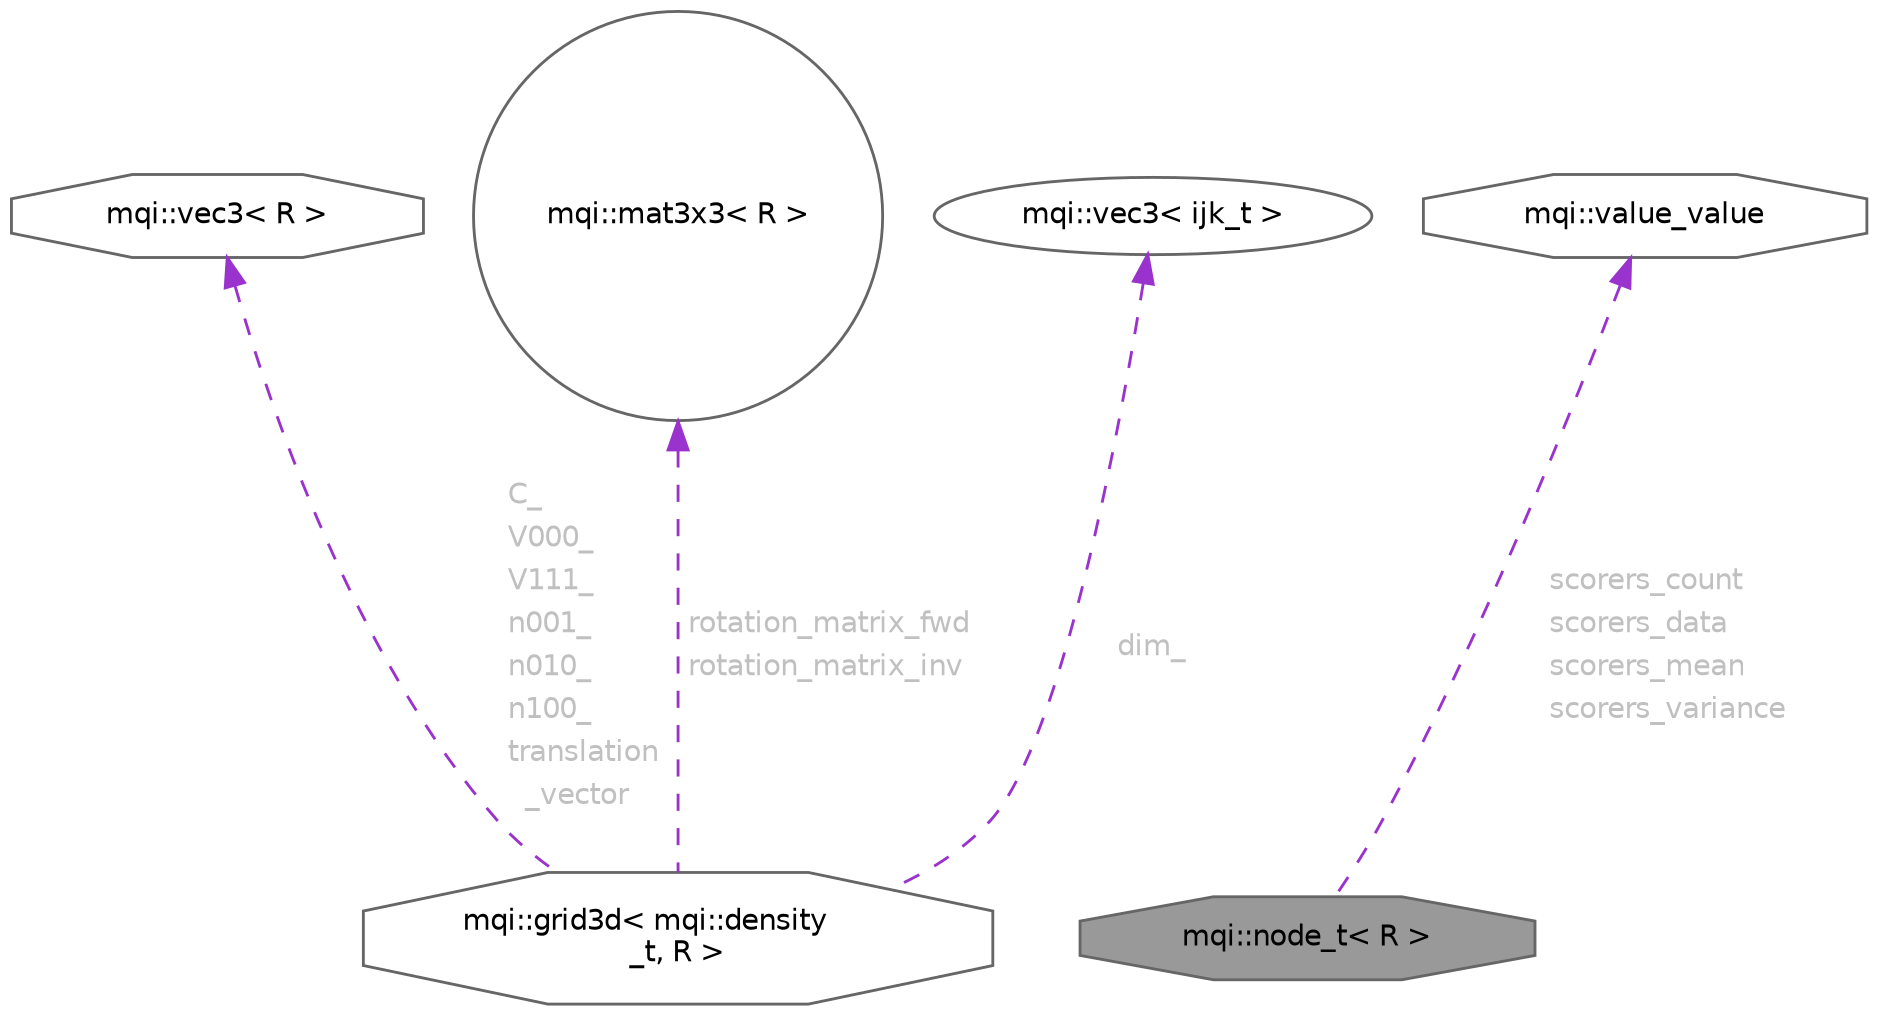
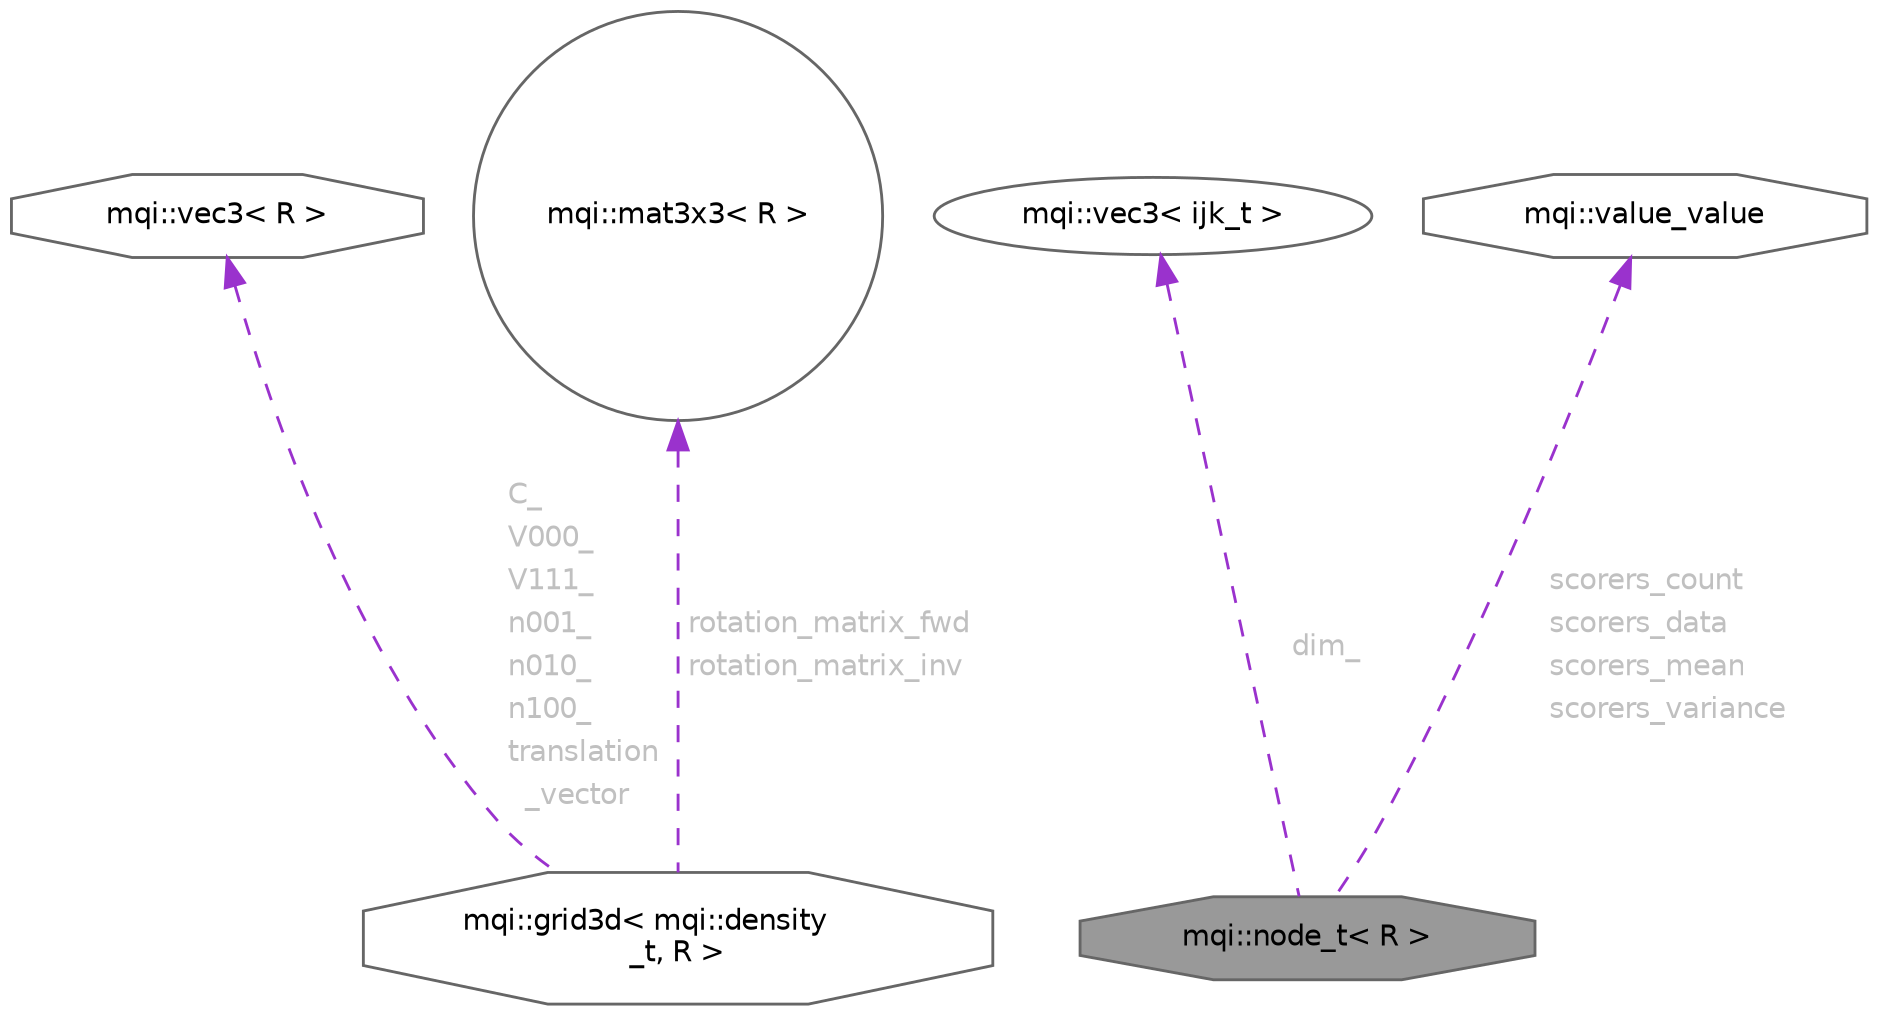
(1074, 619) -> (1233, 590)
